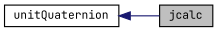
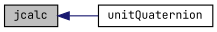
(145, 16) -> (84, 16)
